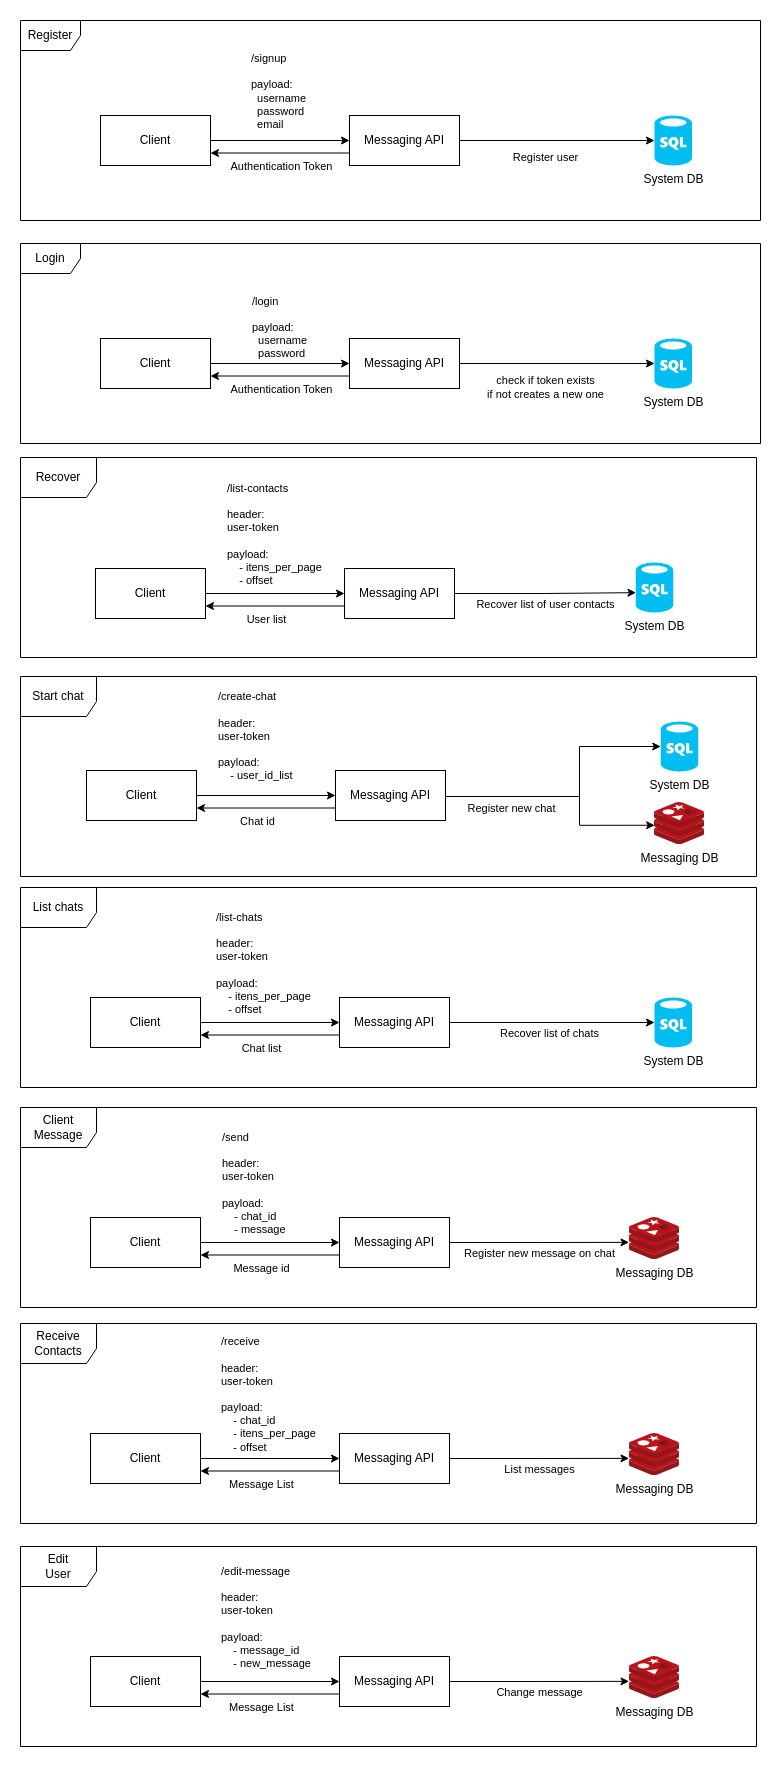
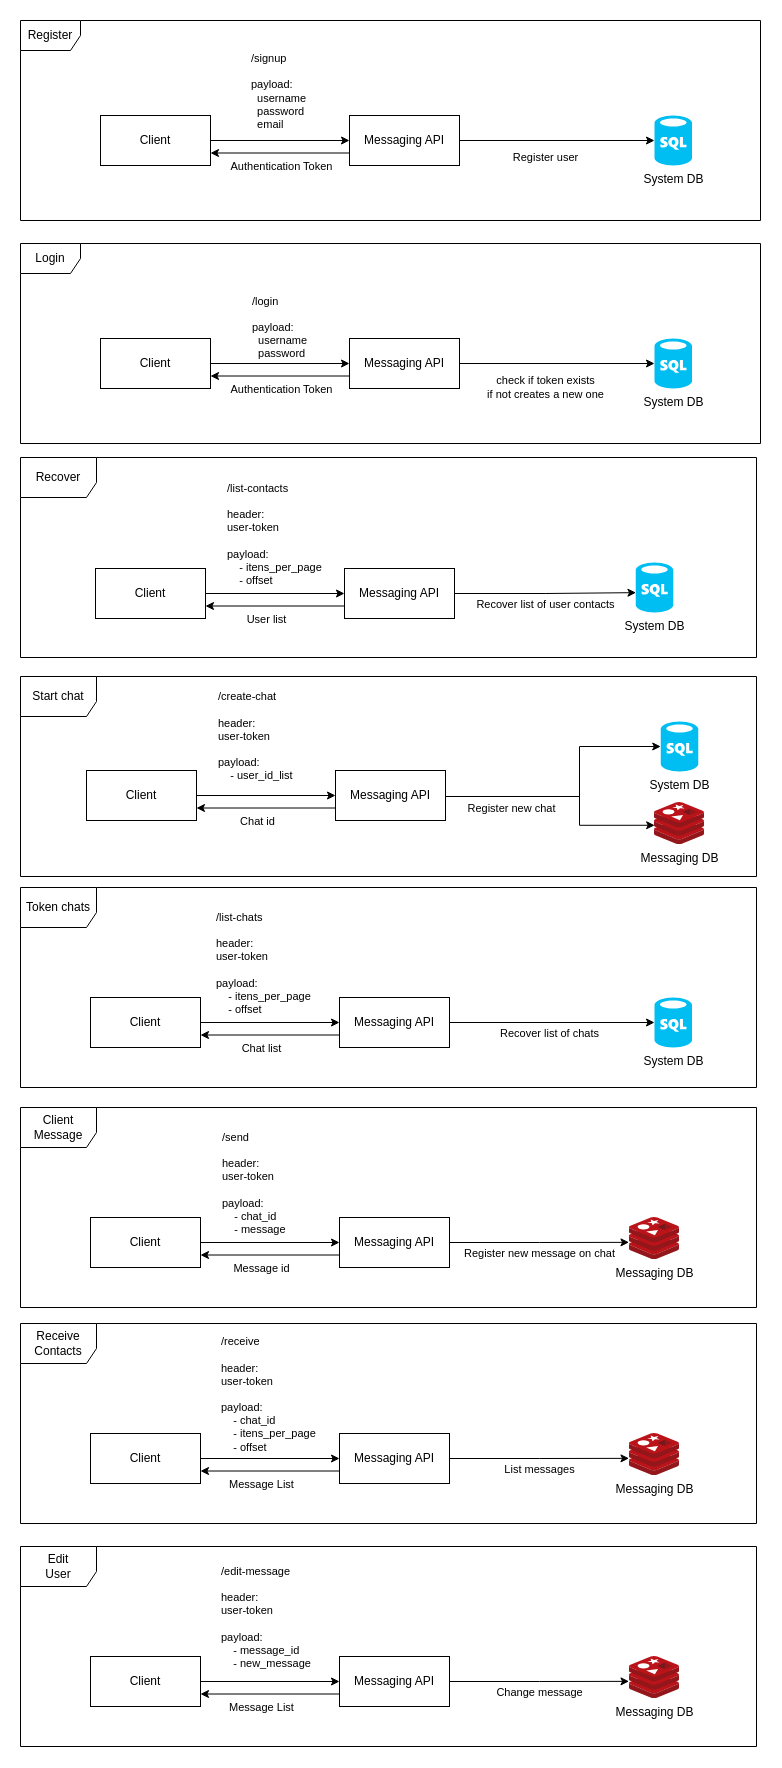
(59, 908) -> (59, 908)
